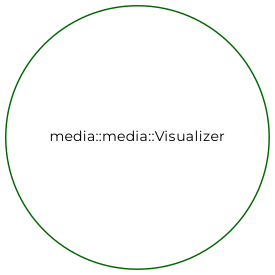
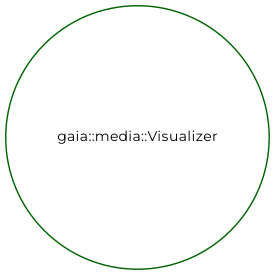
(137, 137) -> (137, 137)
